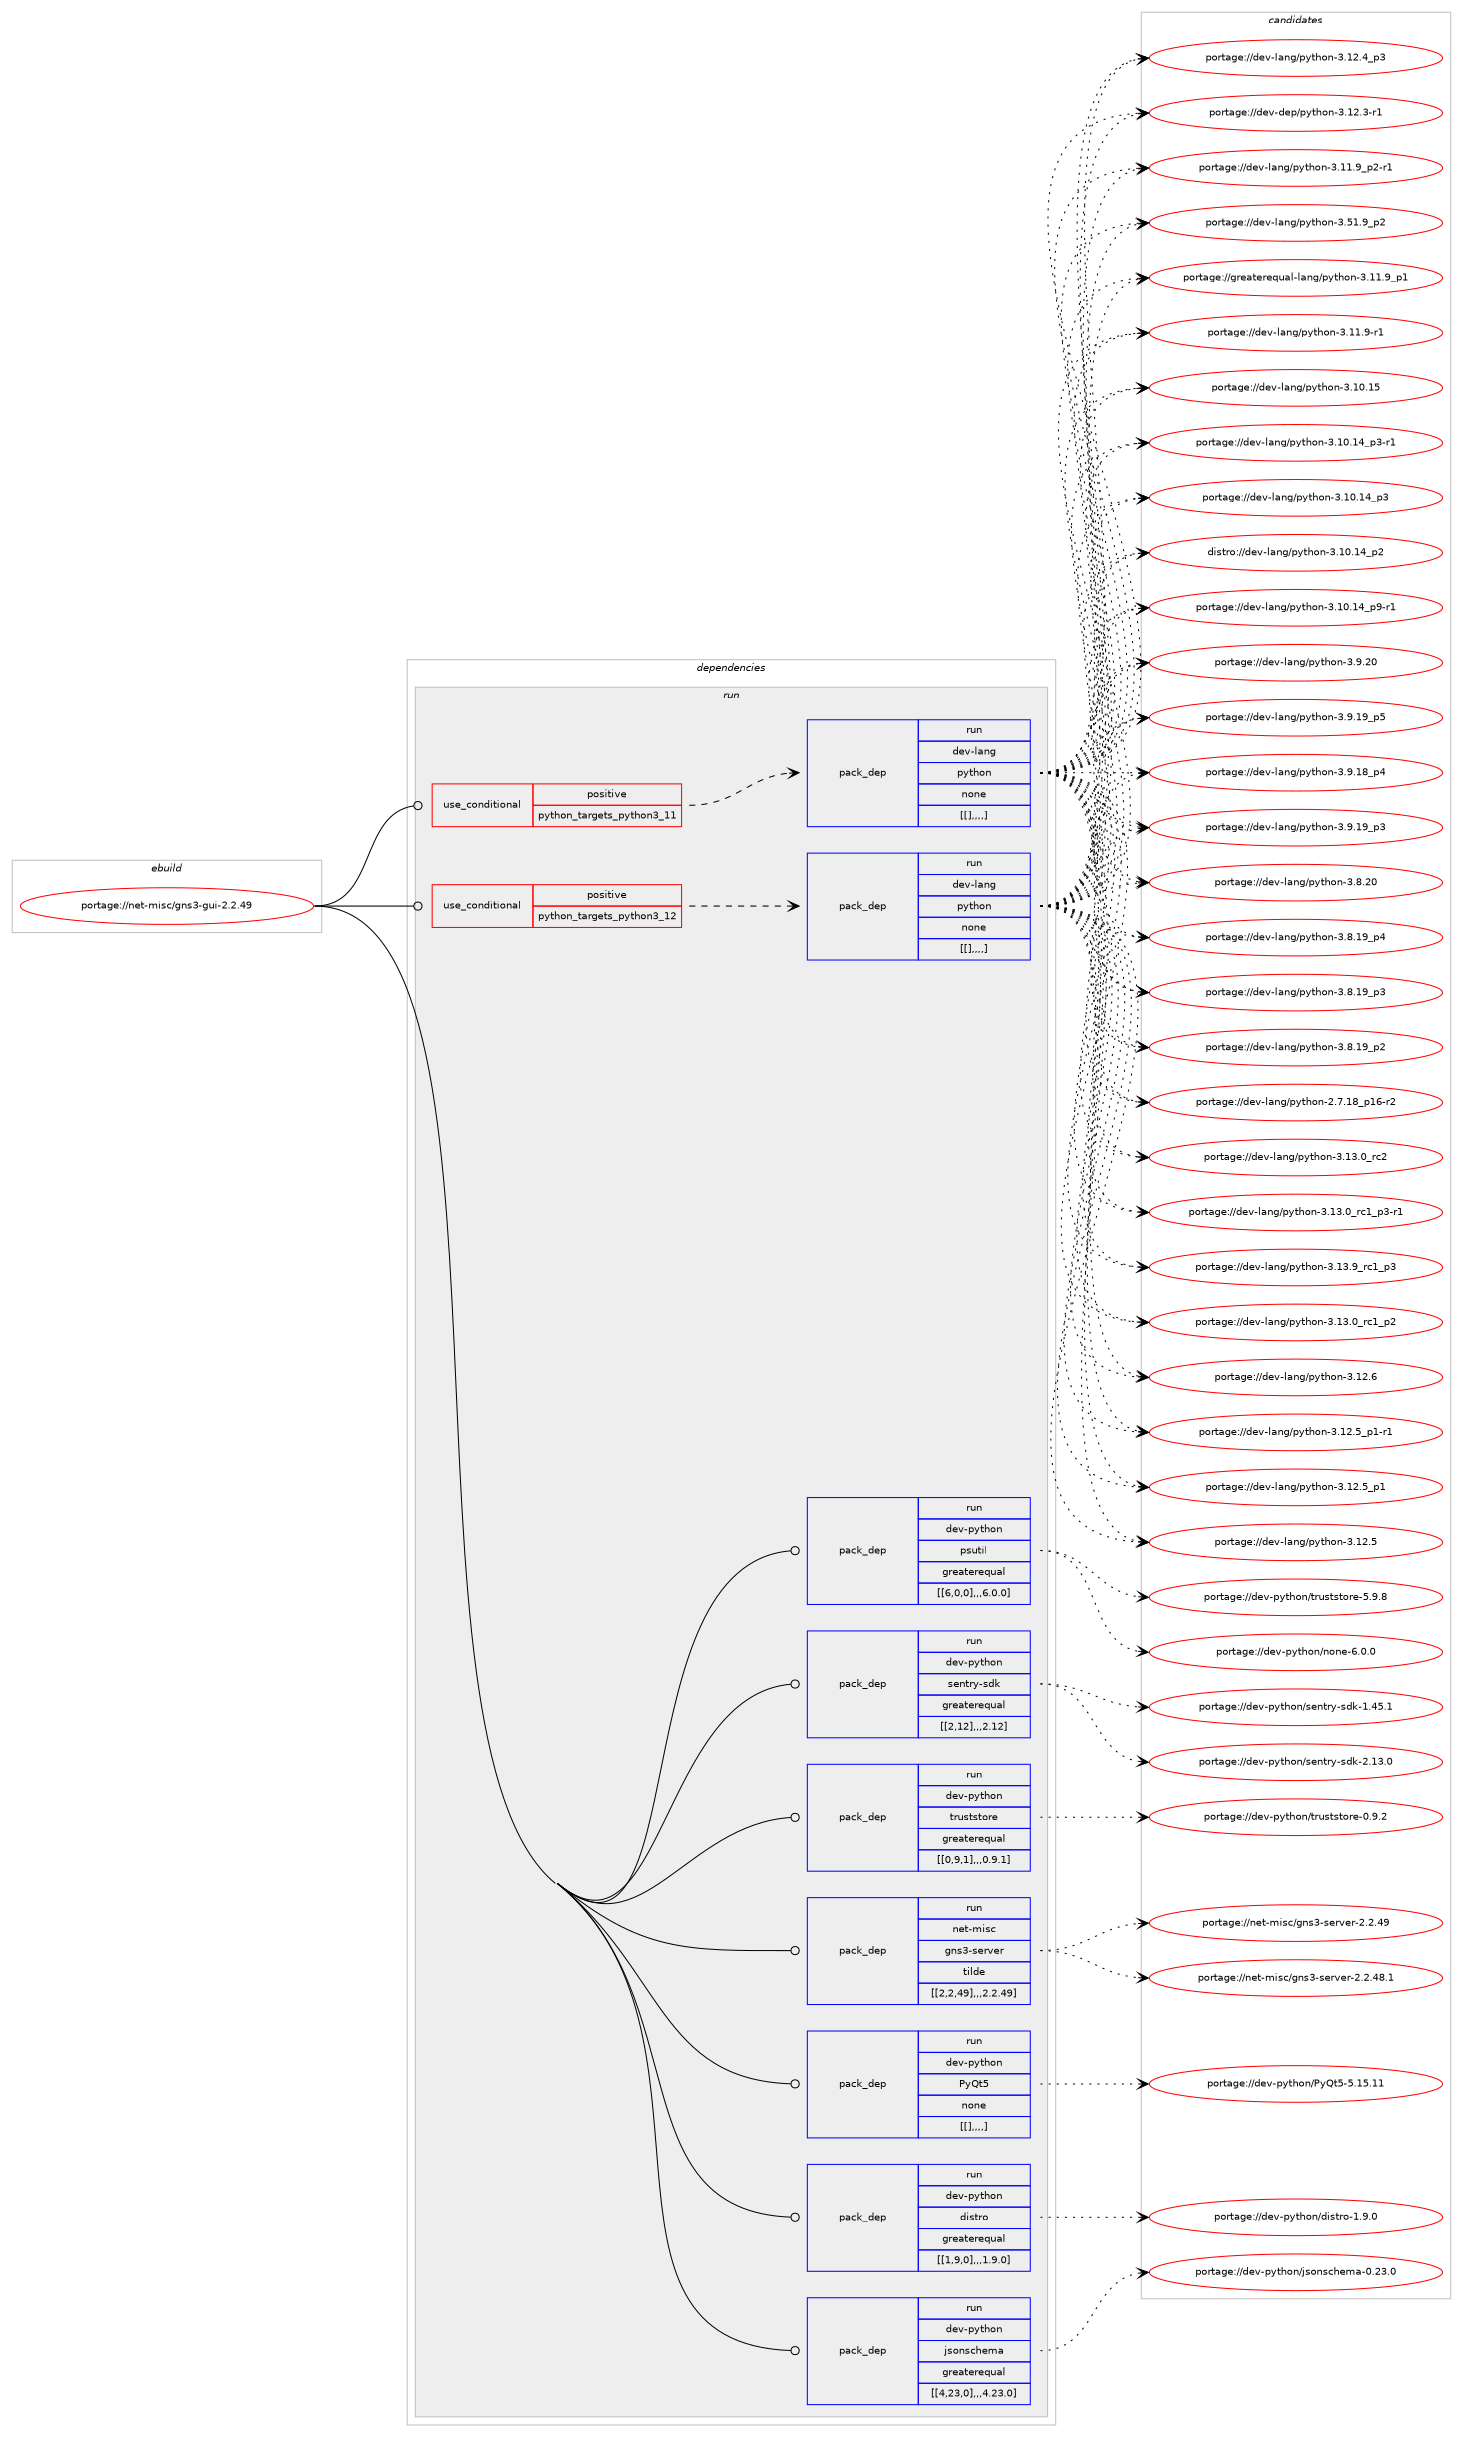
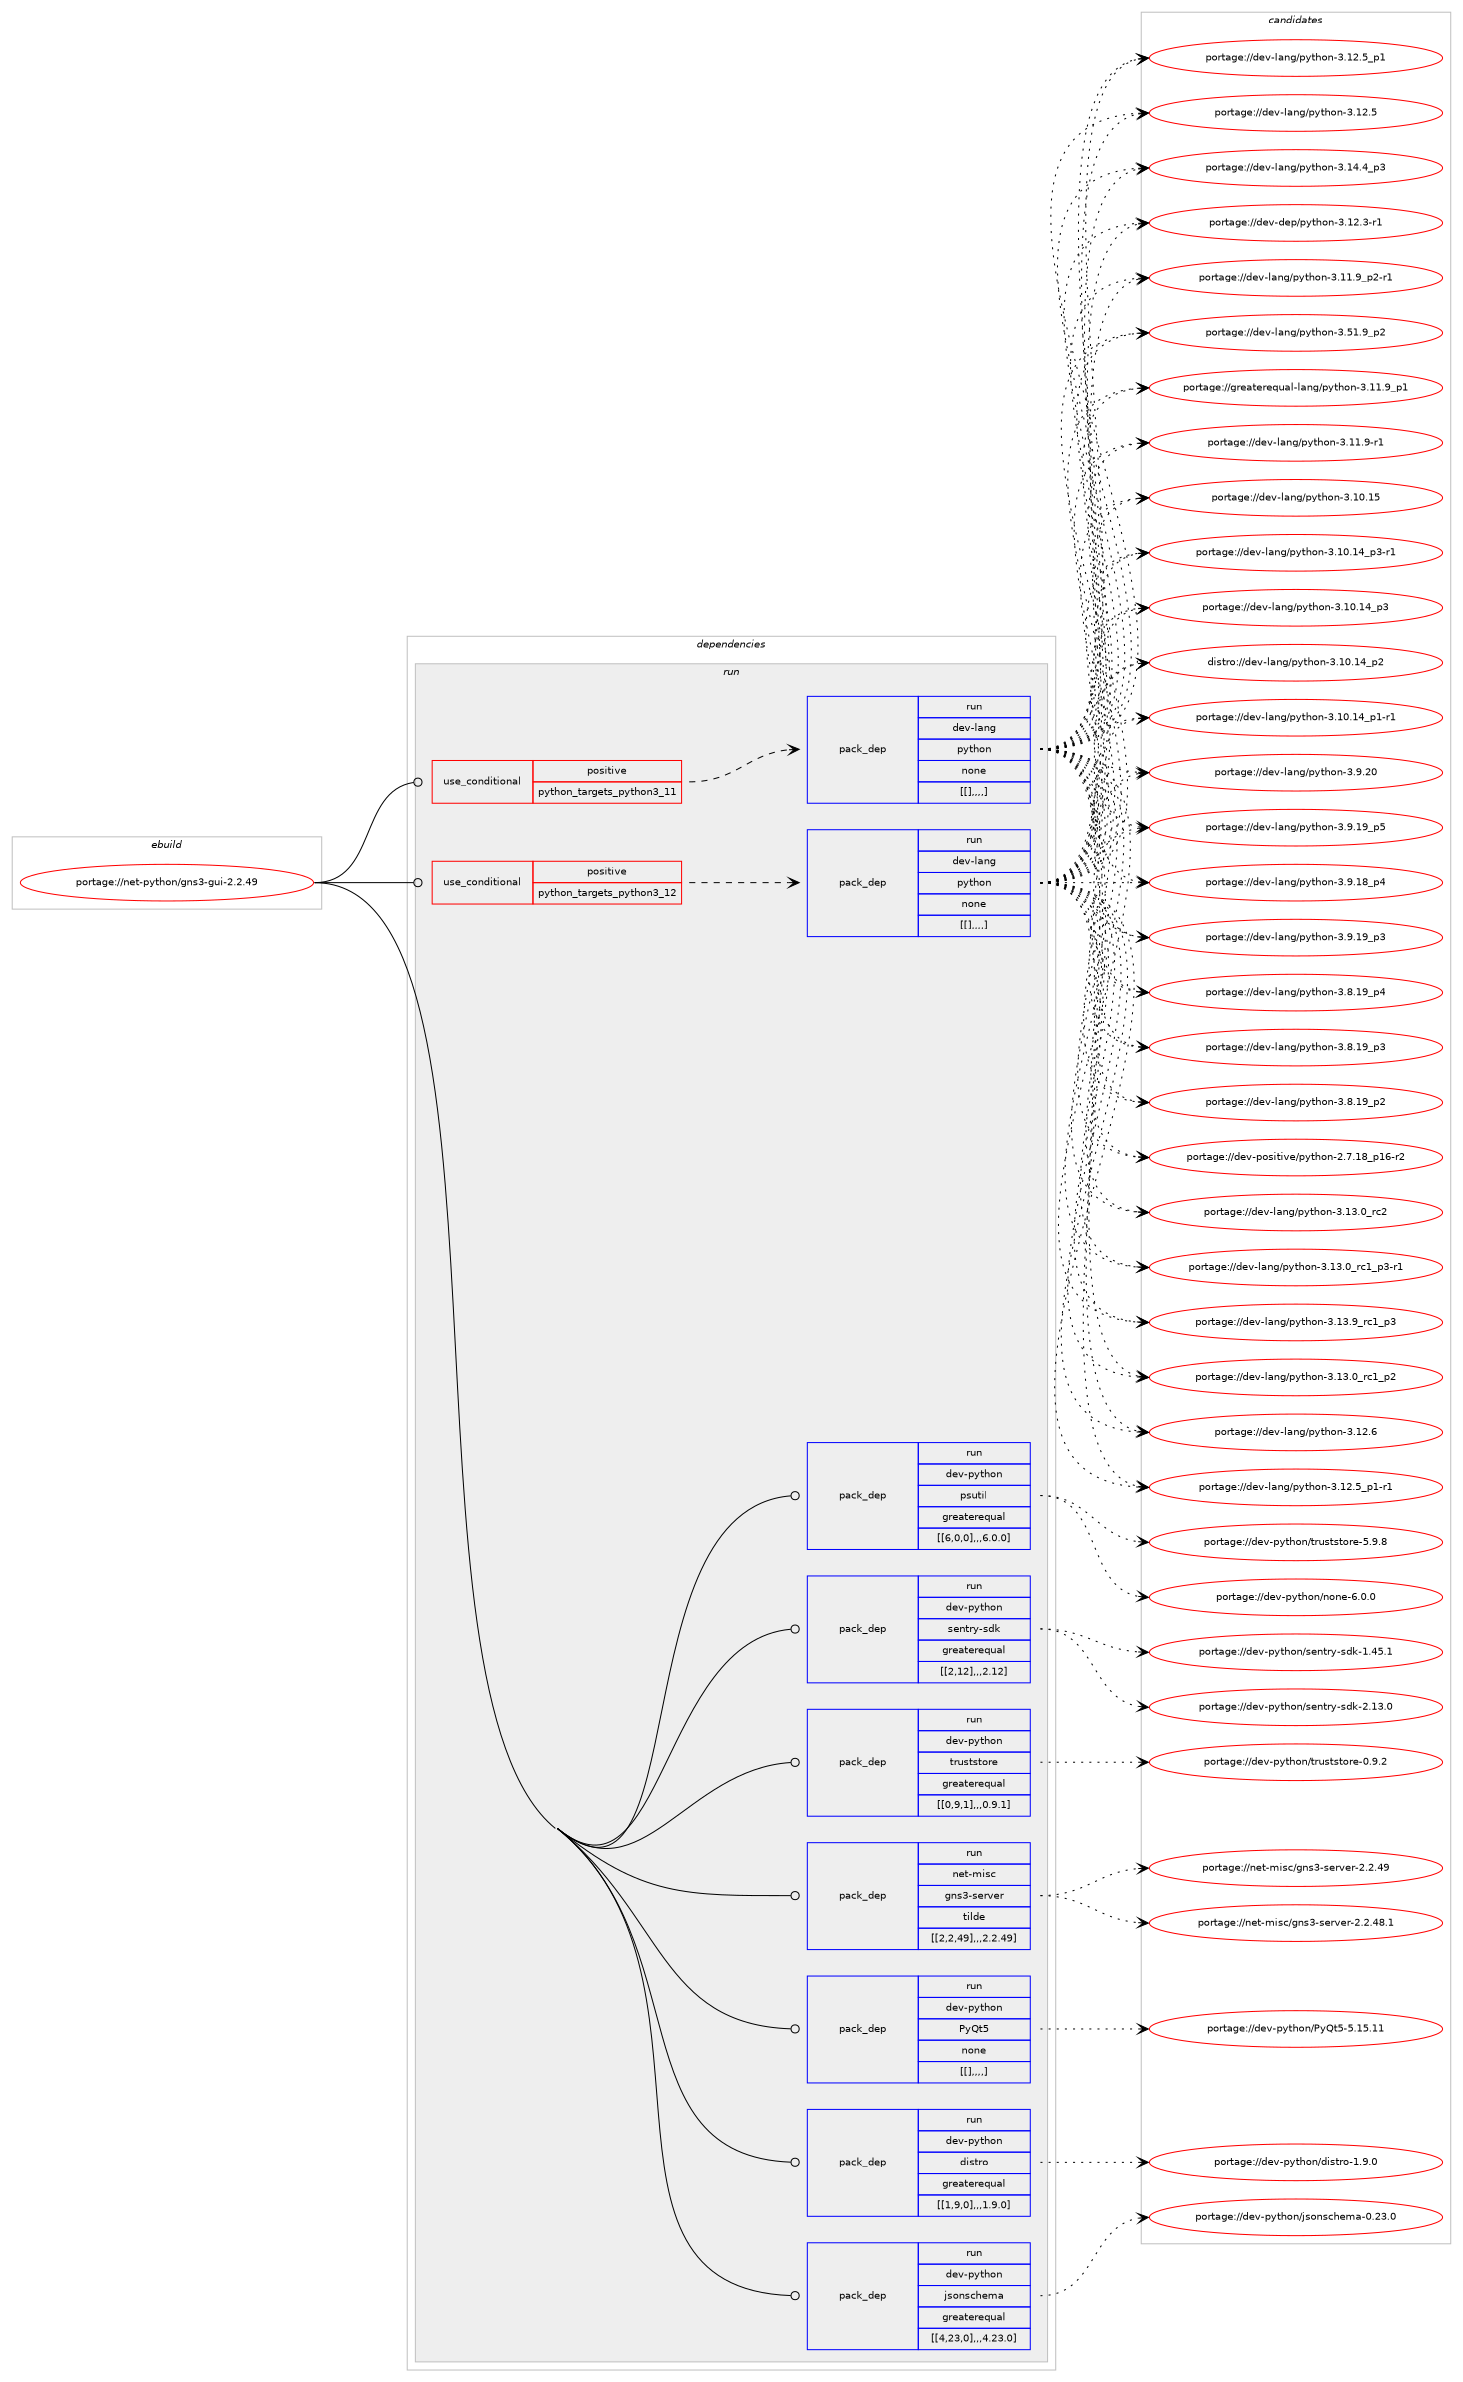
(1296, 58) -> (1296, 168)
(1296, 608) -> (1296, 718)
(1296, 883) -> none
(167, 906) -> (167, 883)
(1296, 1103) -> (1296, 1158)
